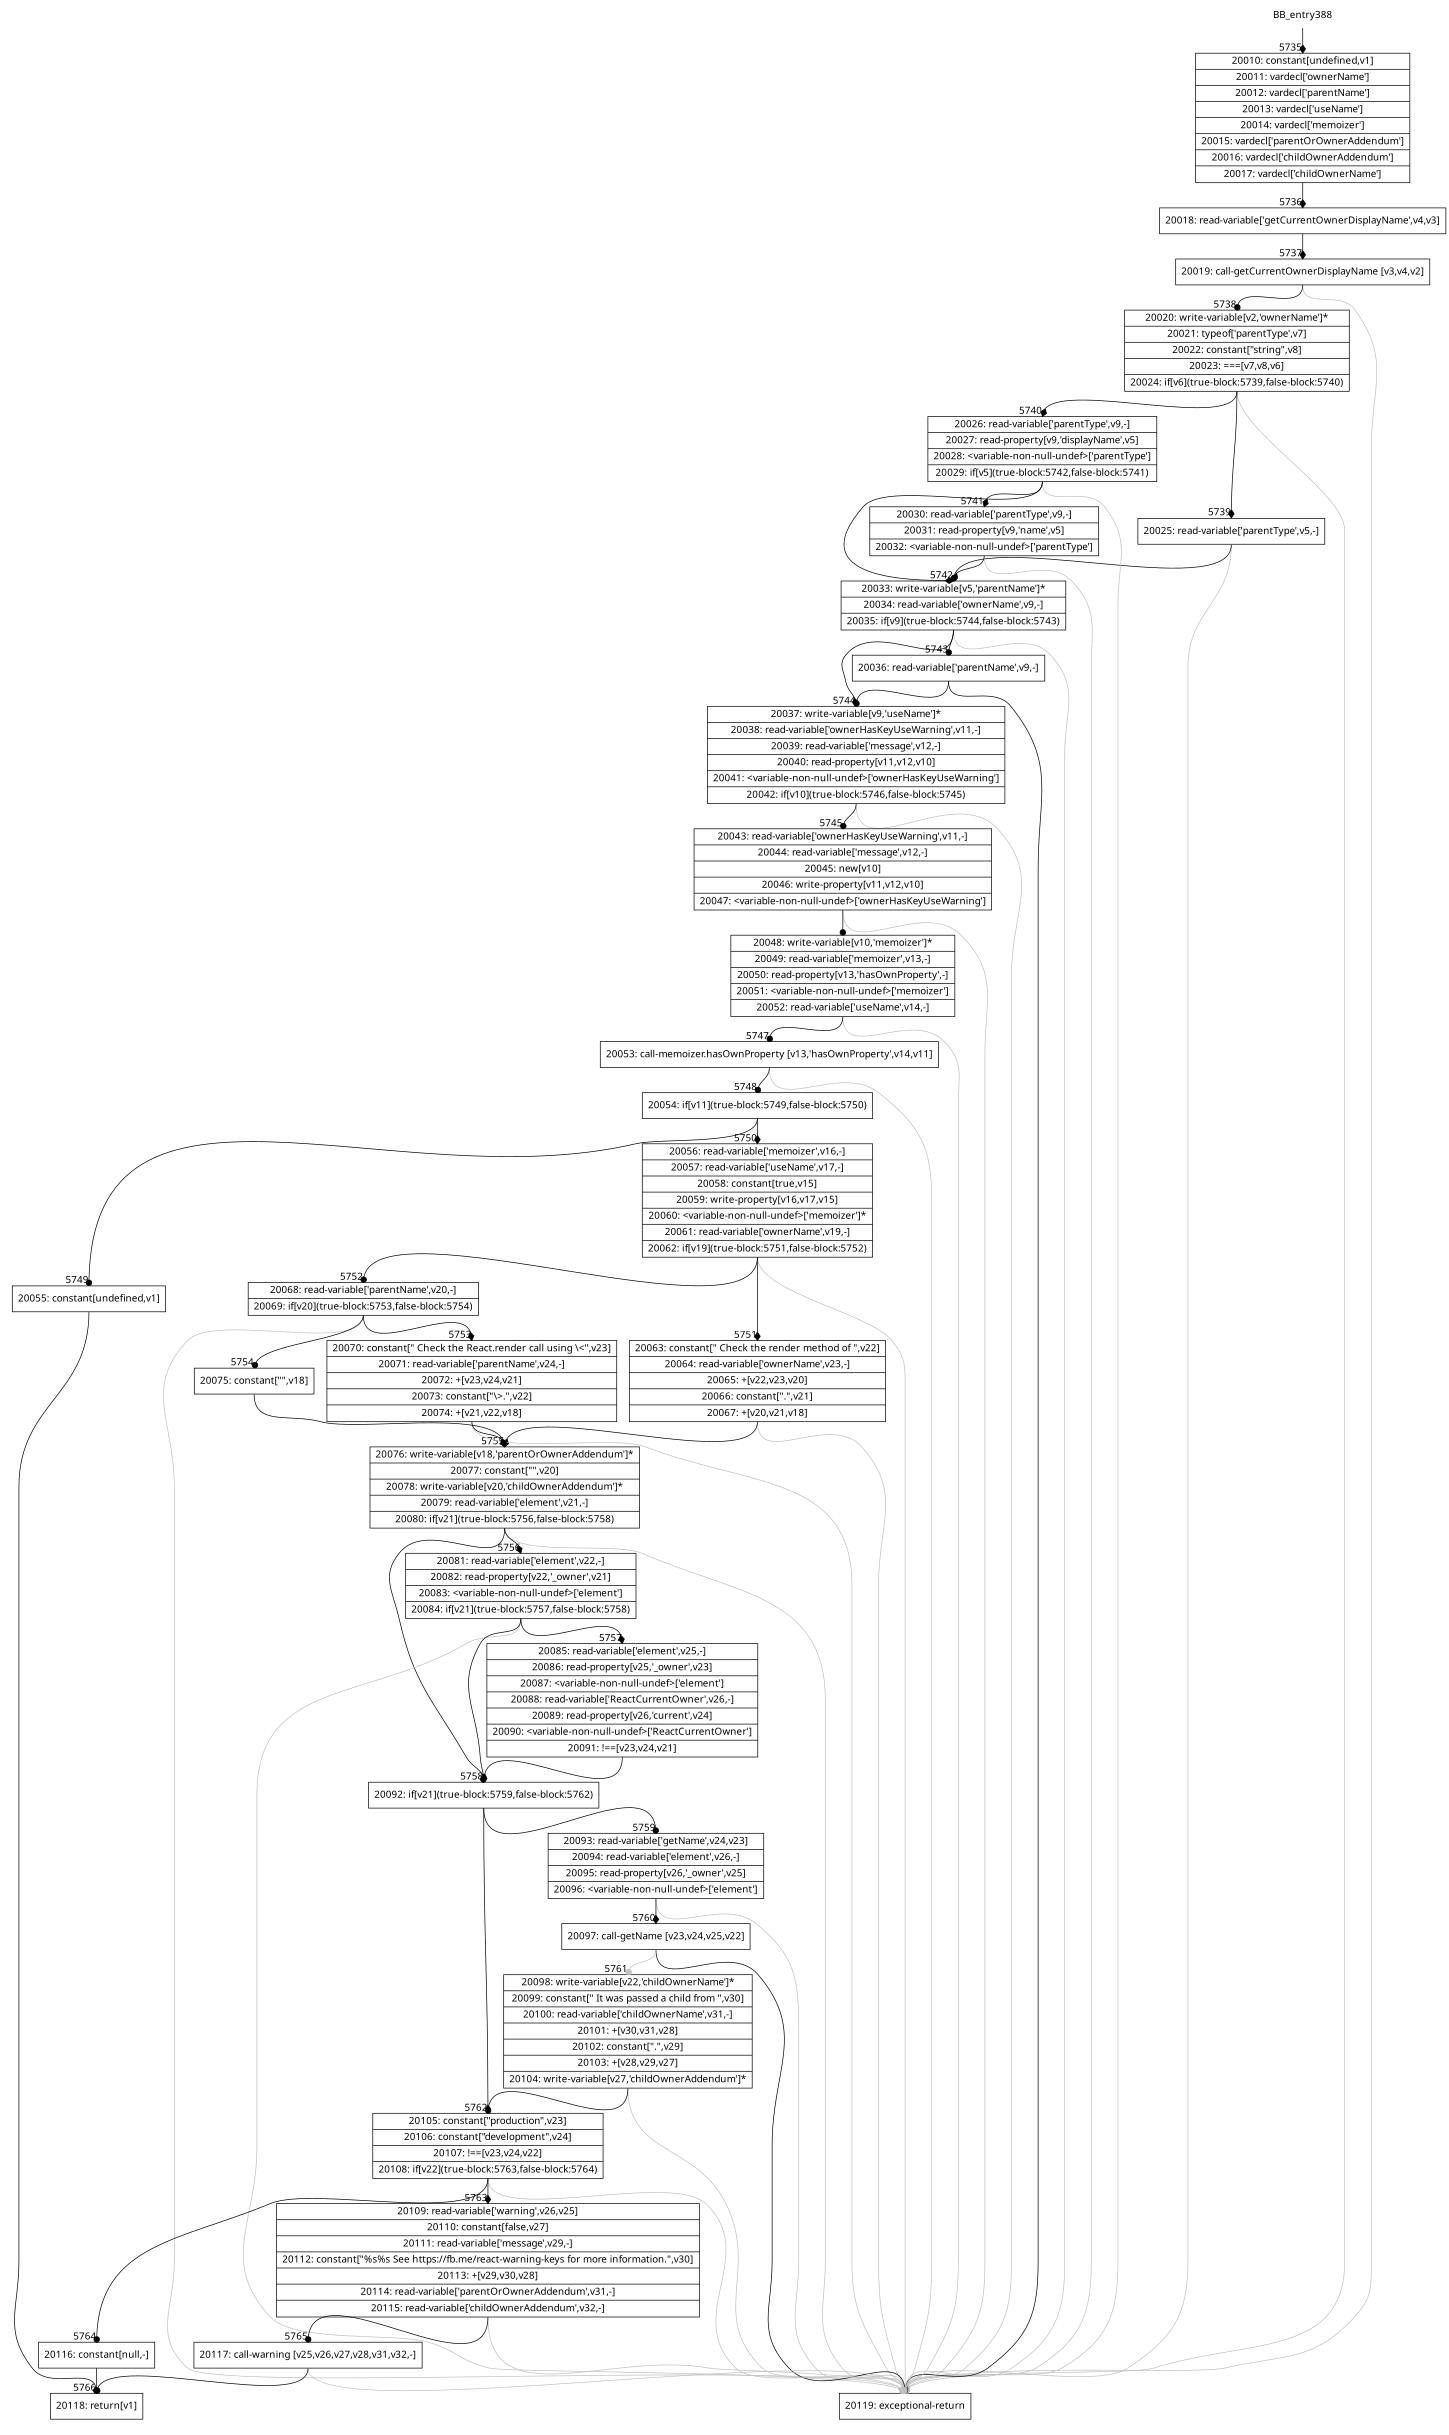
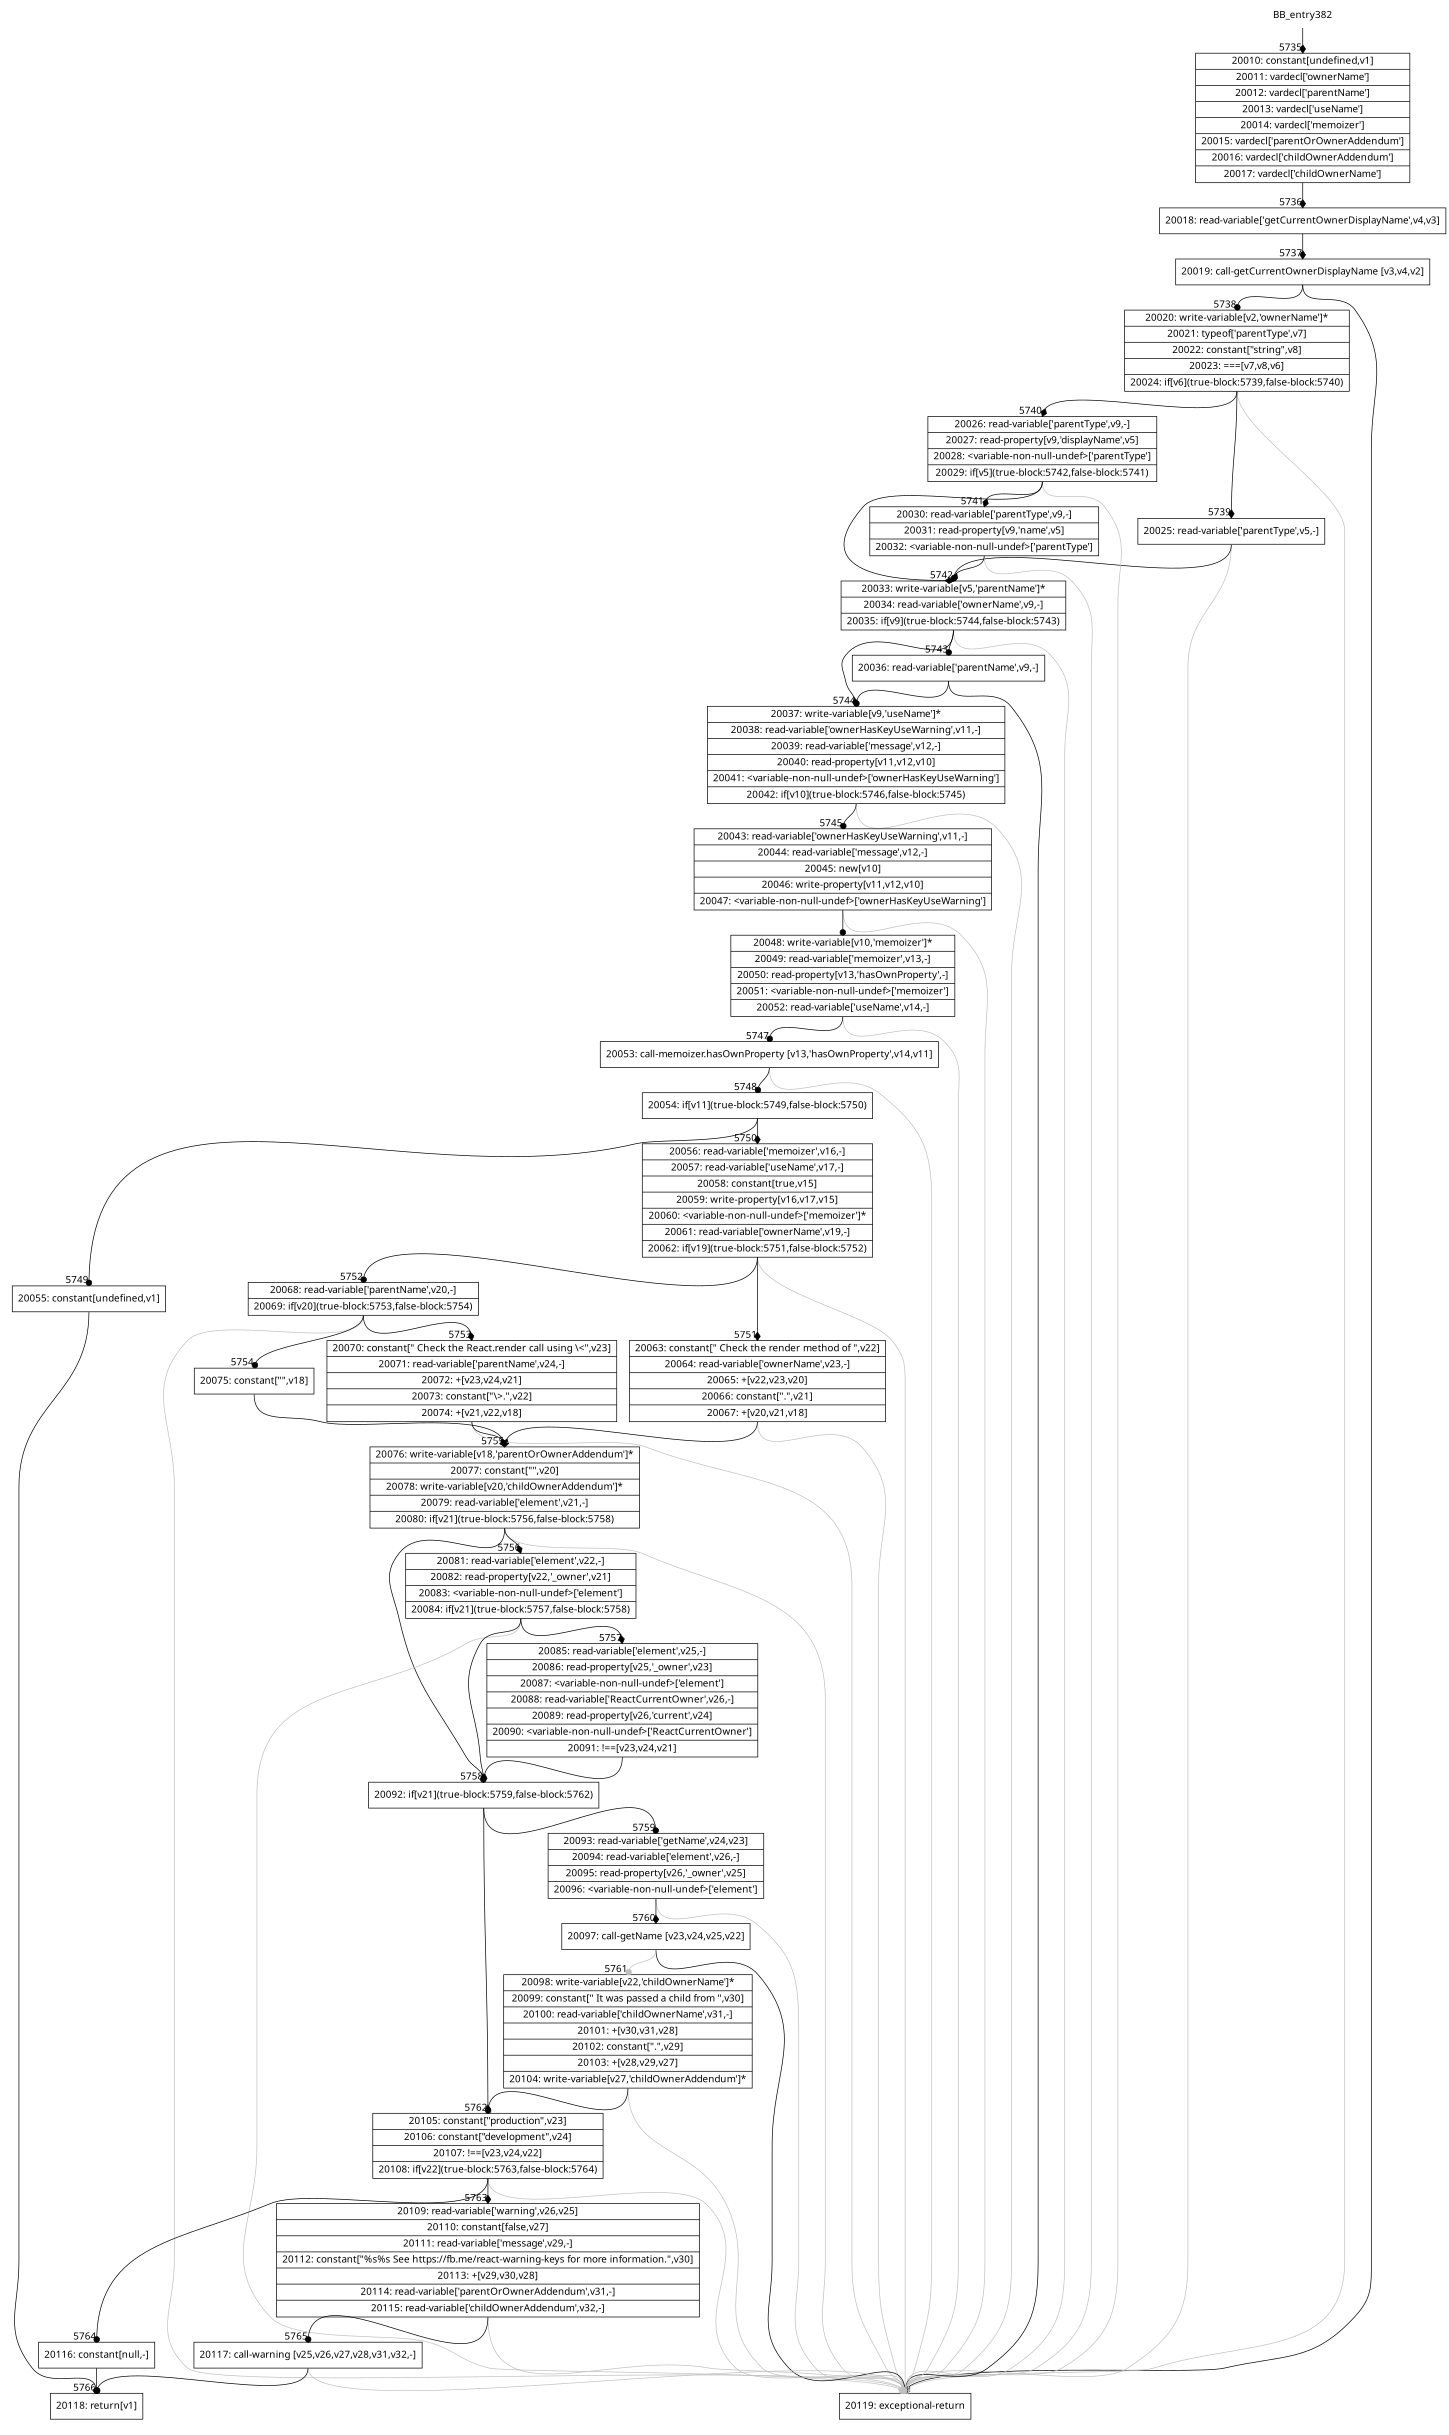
(1303, 15) -> (1303, 15)
(1371, 1511) -> (1371, 1511)
